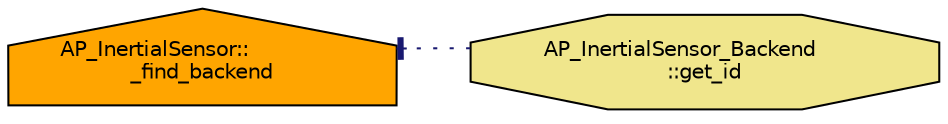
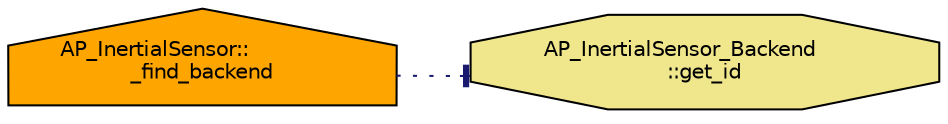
(439, 48) -> (428, 76)
